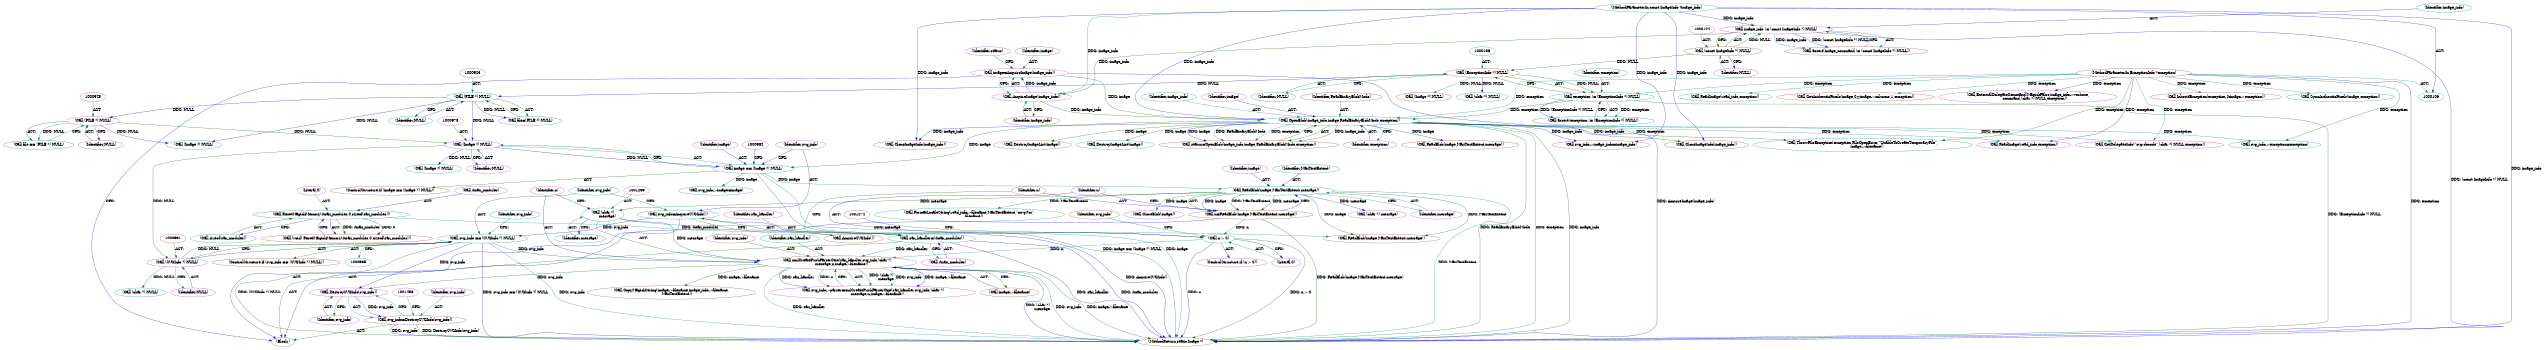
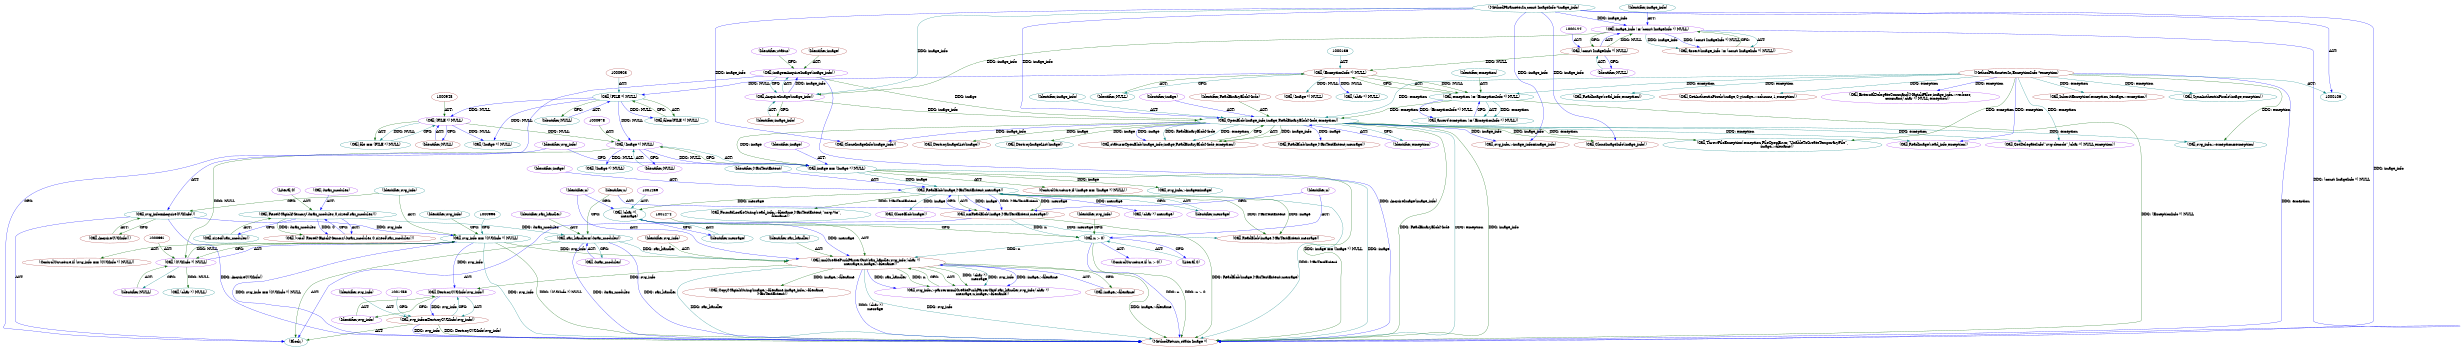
(1702, 41) -> (1573, 41)
(1856, 51) -> (1727, 51)
(756, 145) -> none
(403, 244) -> (482, 224)
